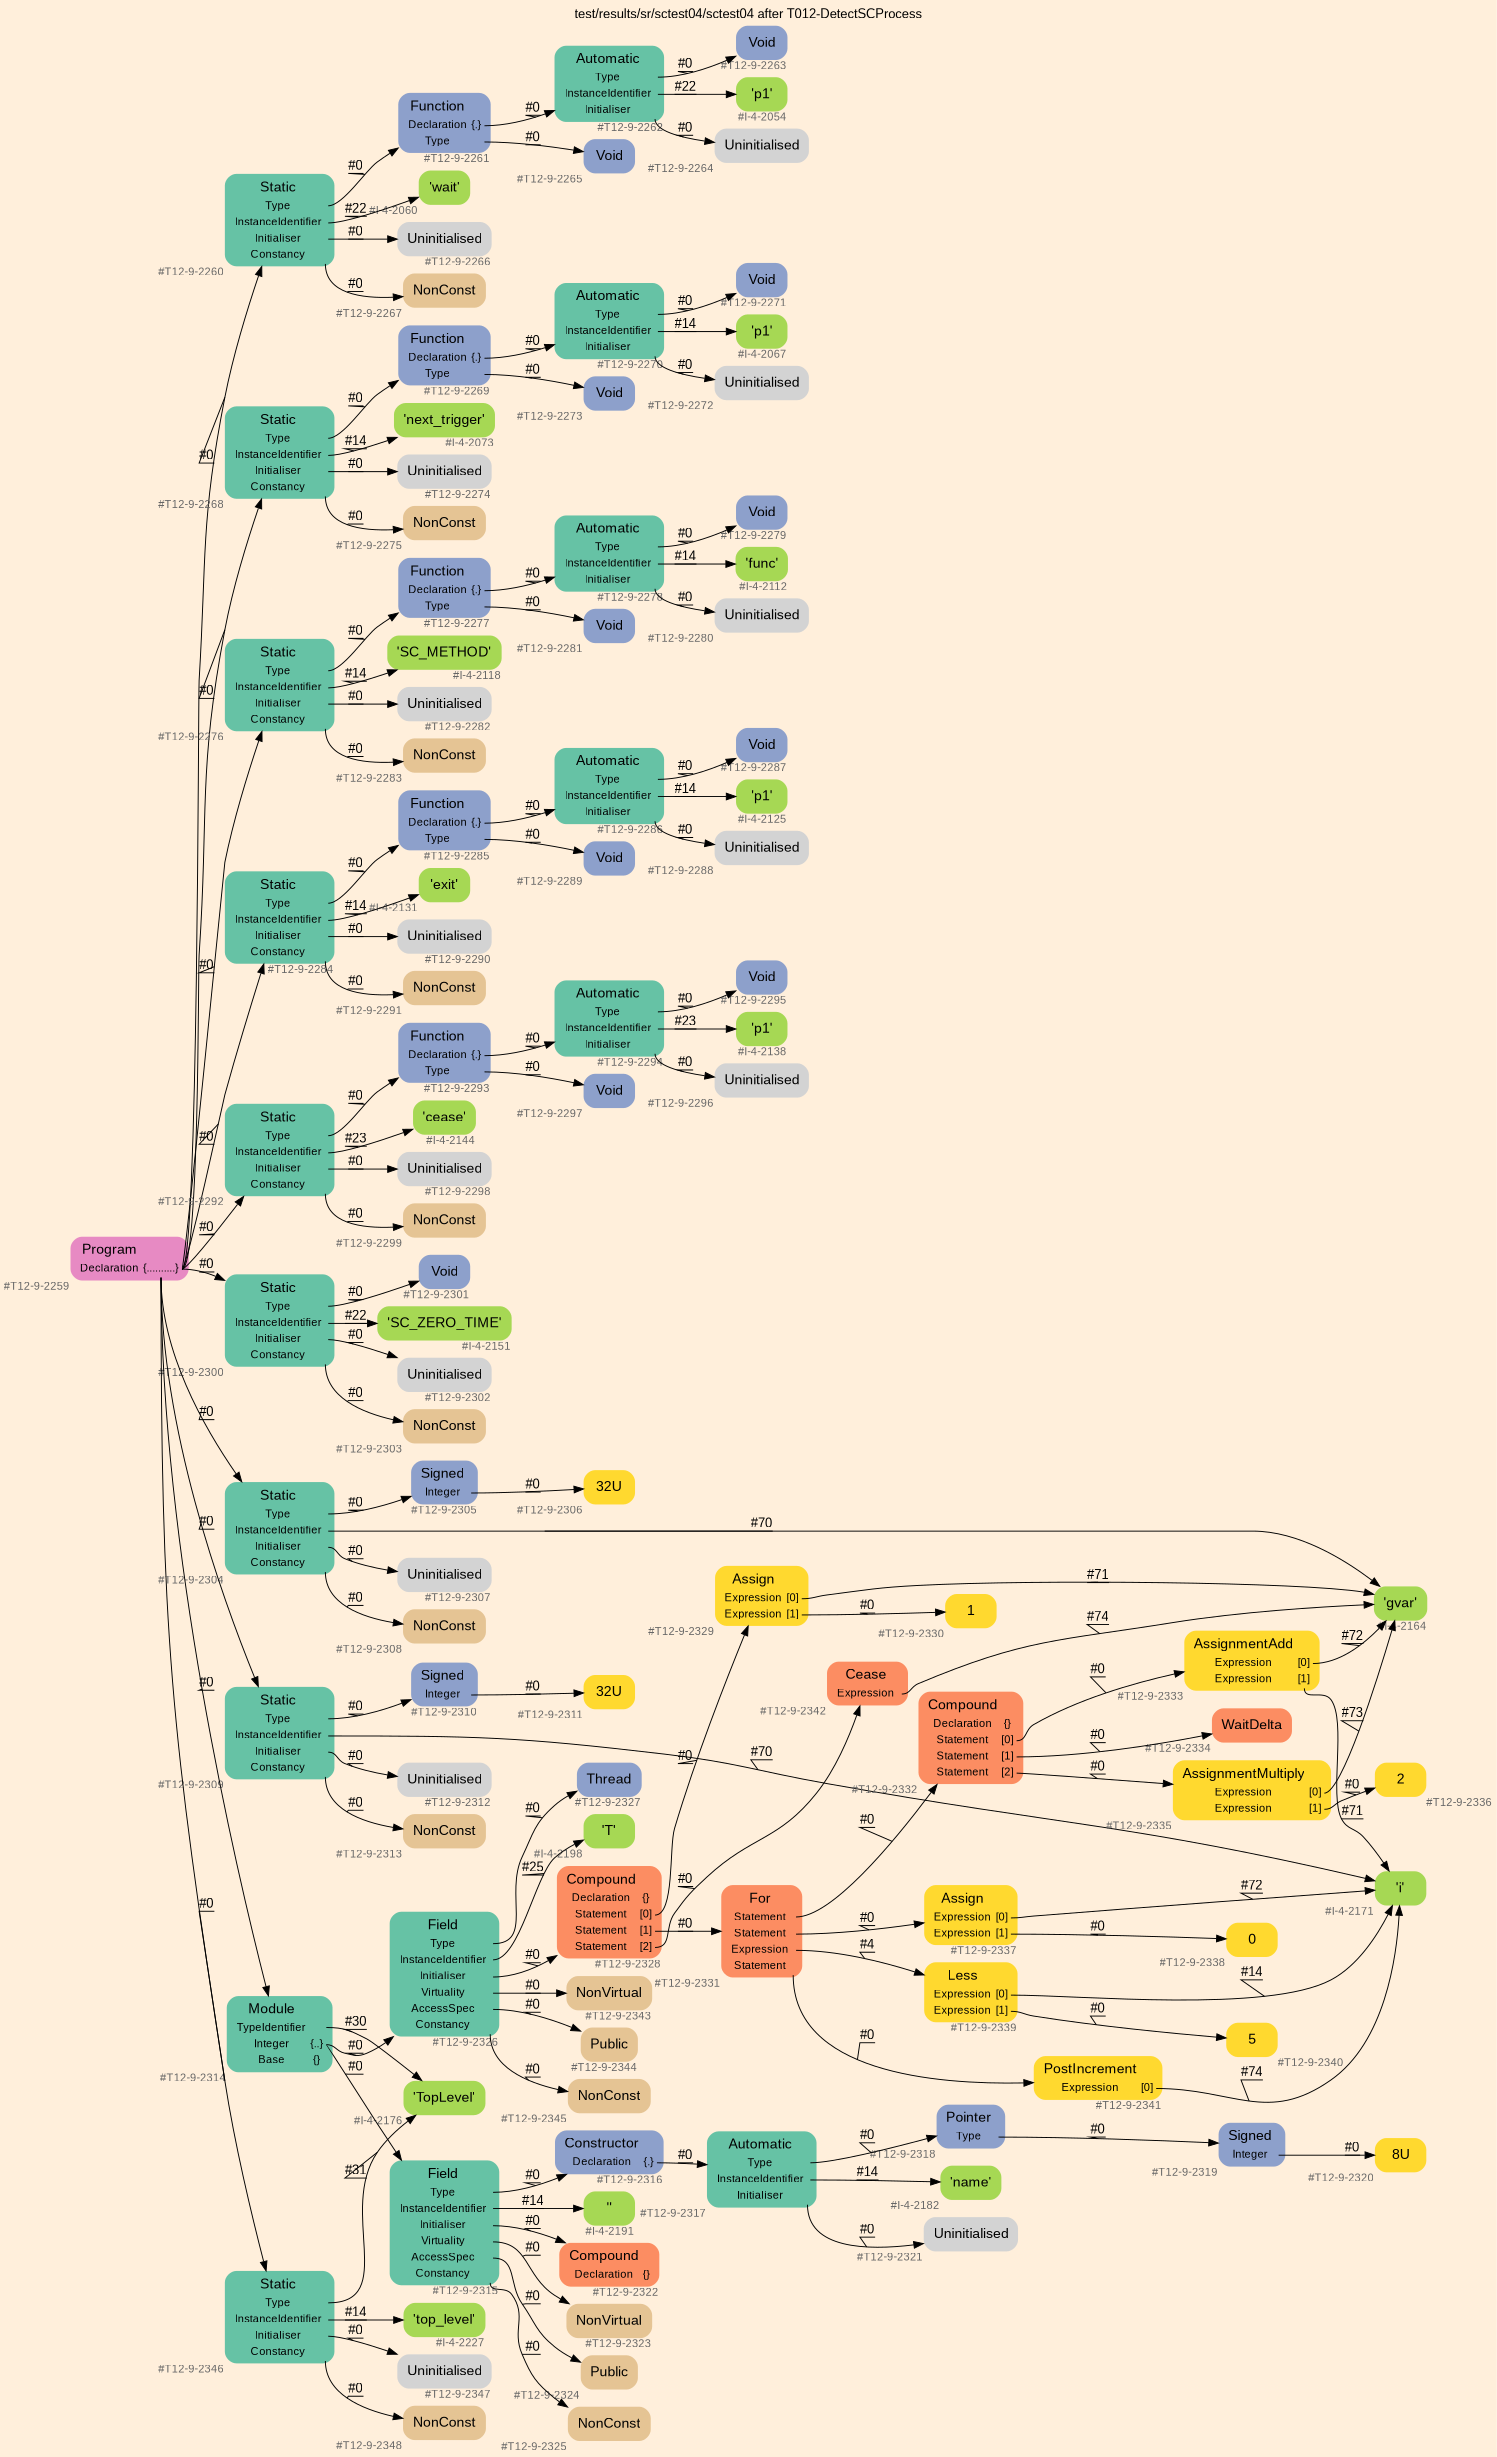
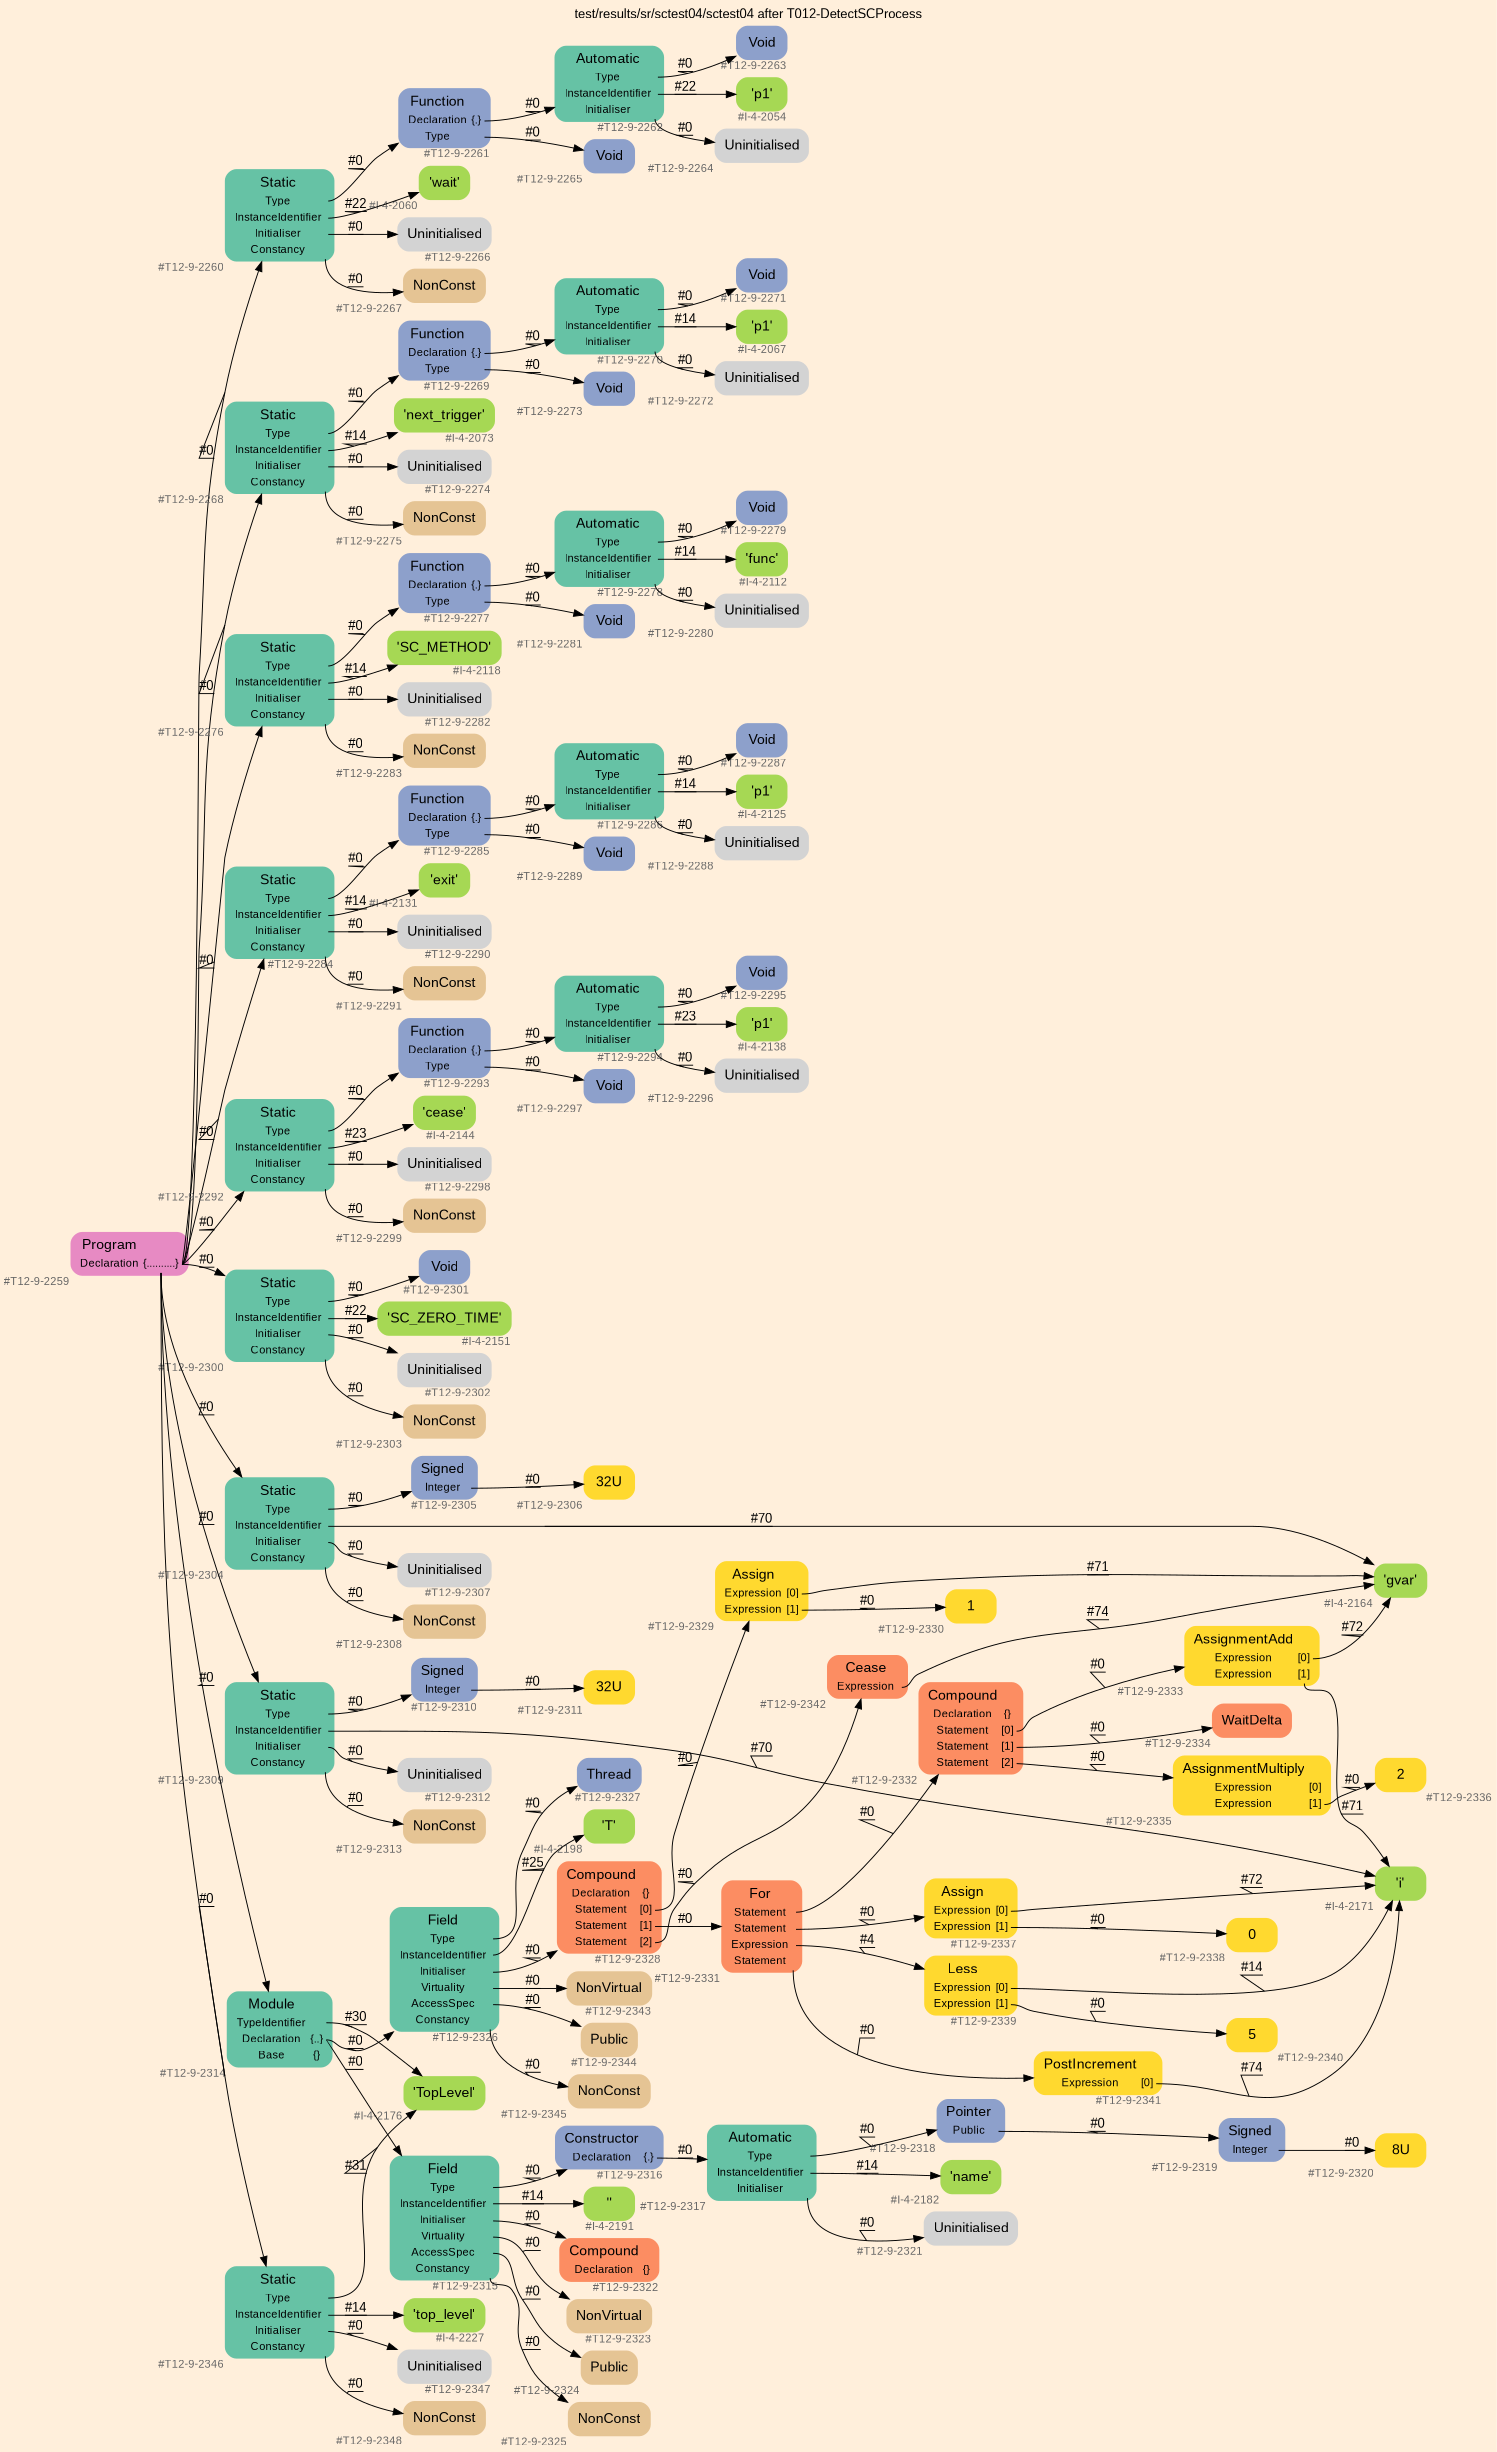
(1365, 1715) -> none
(272, 2044) -> (272, 2039)
(969, 2136) -> (969, 2130)
